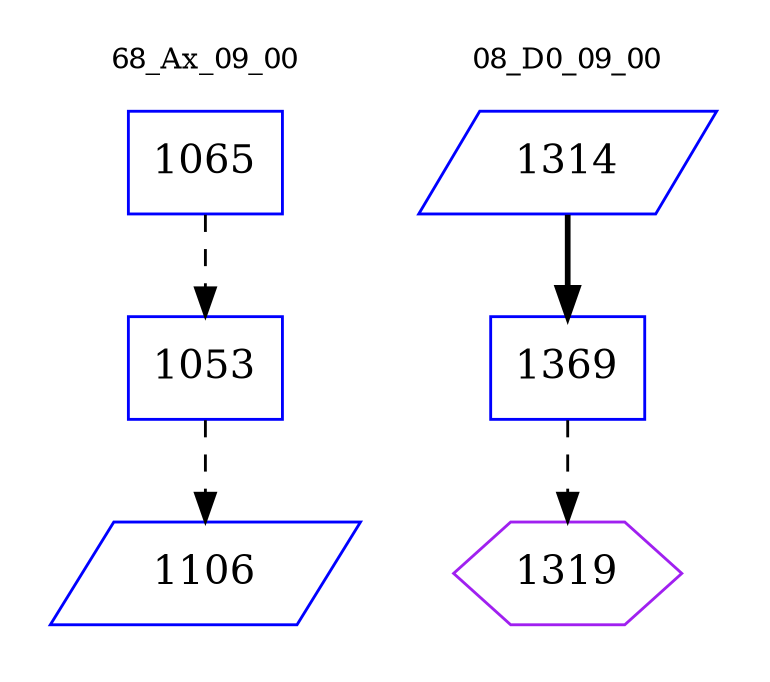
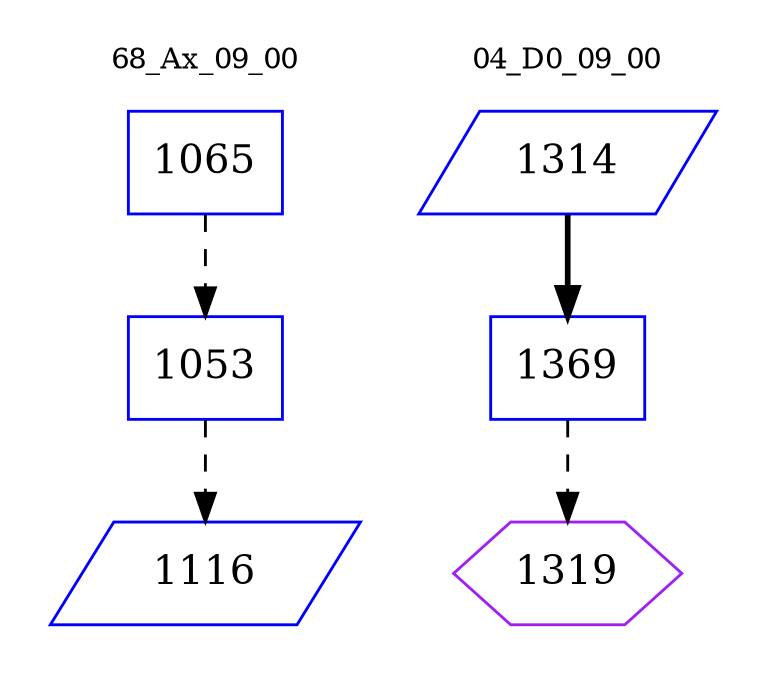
(568, 61) -> (568, 61)
(205, 573) -> (205, 573)
